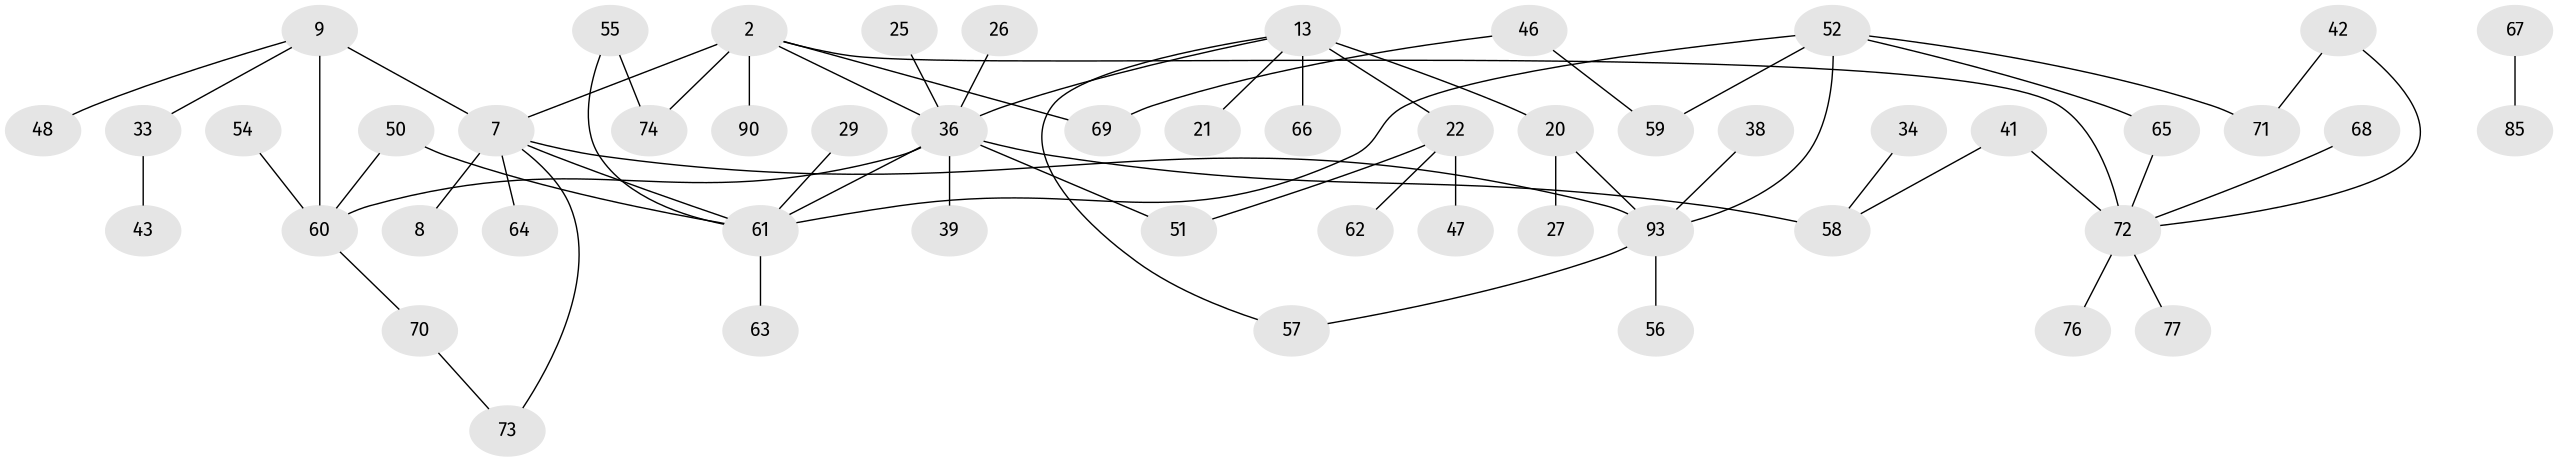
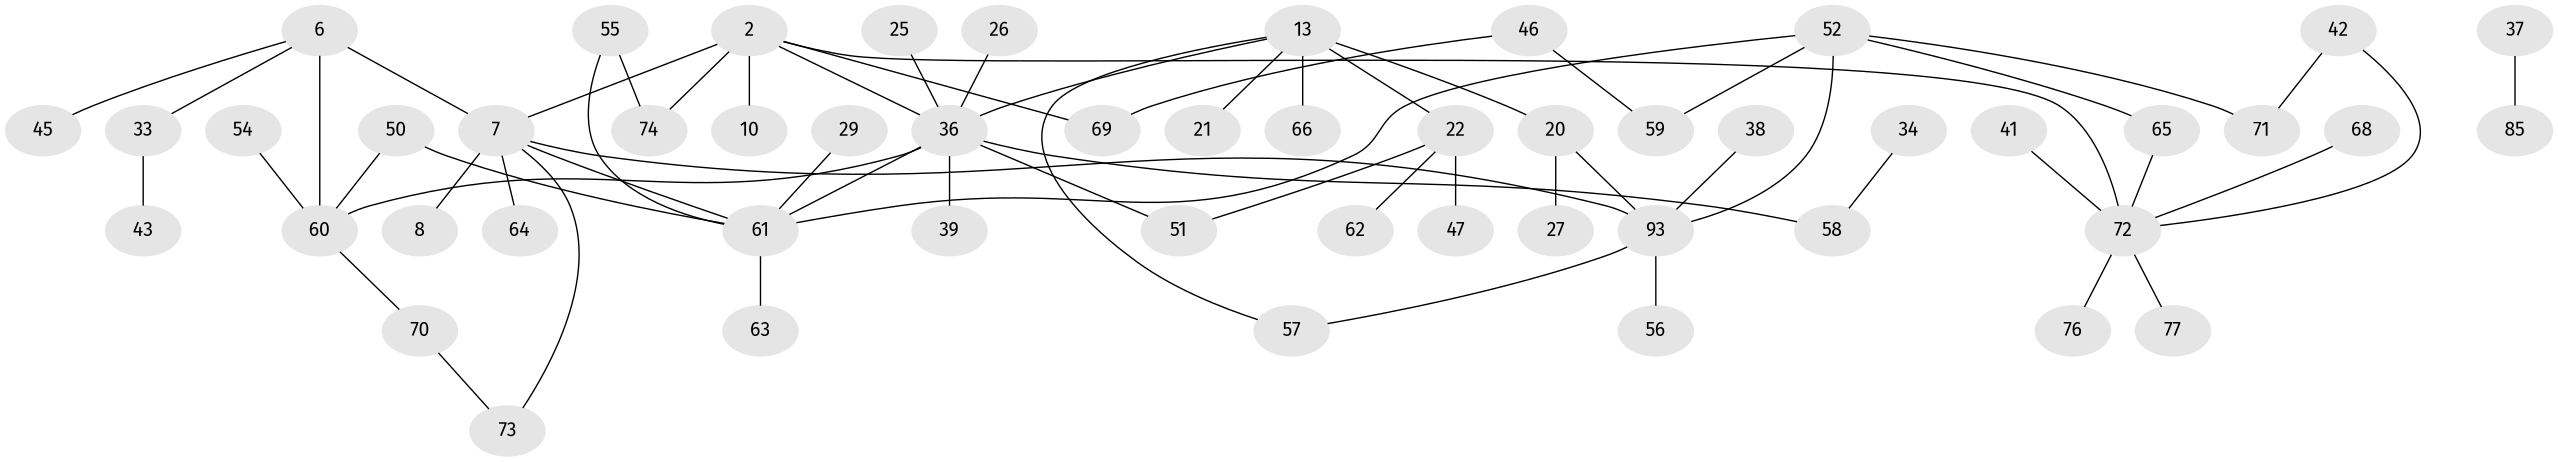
(320, 31) -> (320, 31)
(2515, 31) -> (2515, 31)
(43, 131) -> (43, 131)
(749, 131) -> (749, 131)
(1921, 181) -> none
